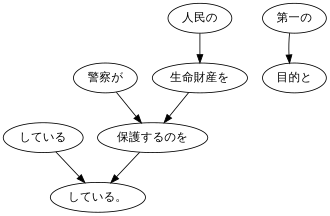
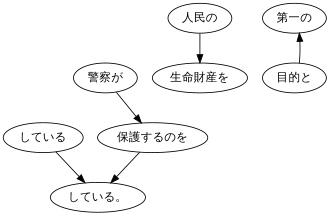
(289, 44) -> (300, 52)
(179, 104) -> none
